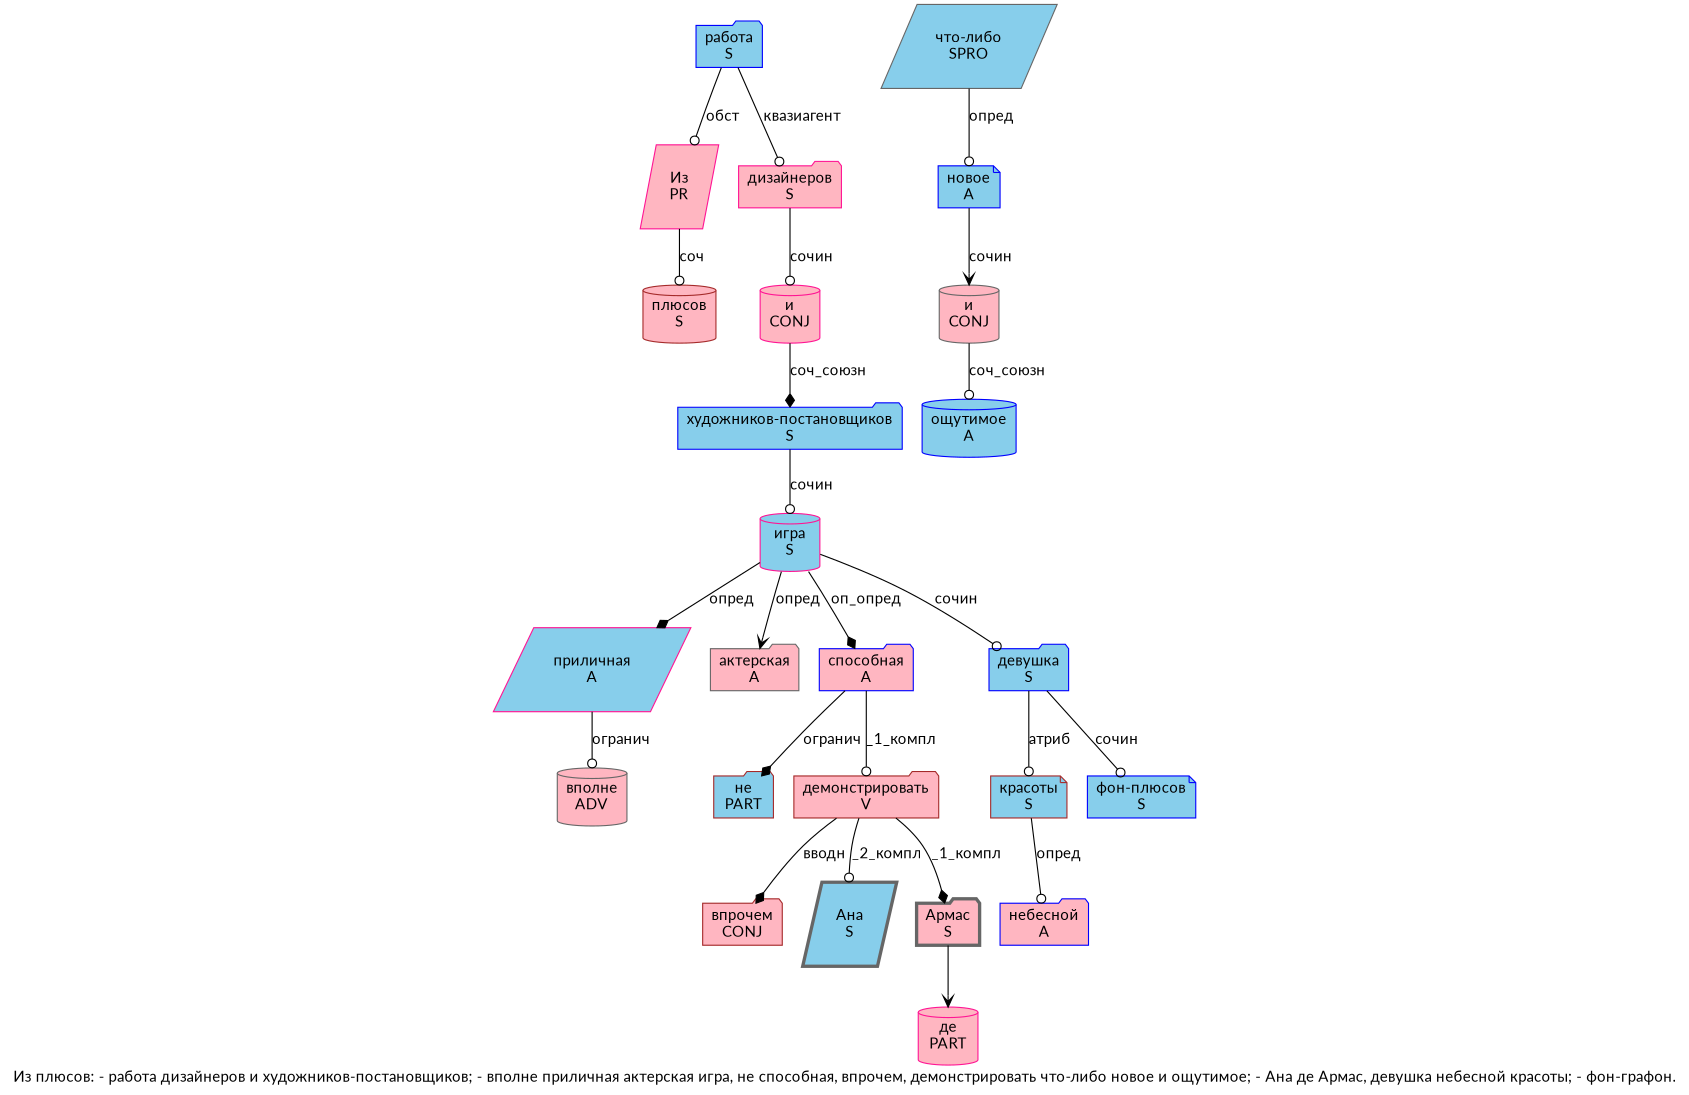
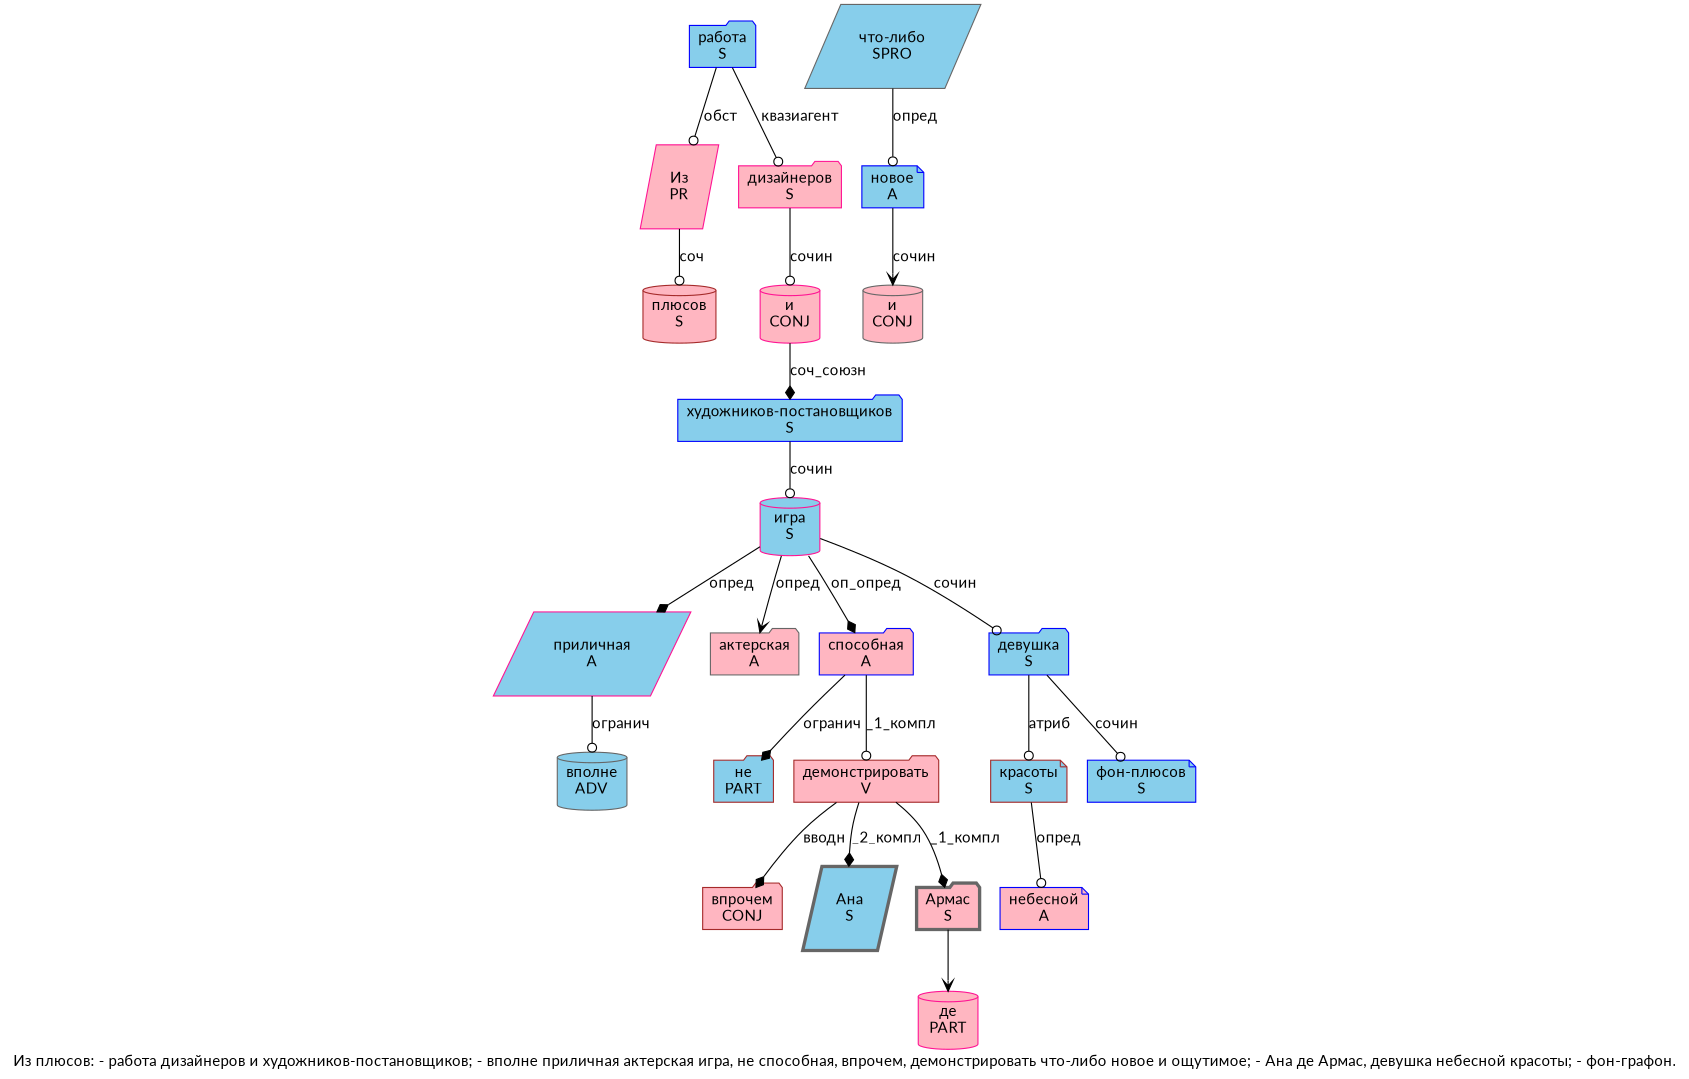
(969, 428) -> none
(592, 797) -> (592, 781)
(852, 845) -> (852, 827)
(1044, 924) -> (1044, 908)
